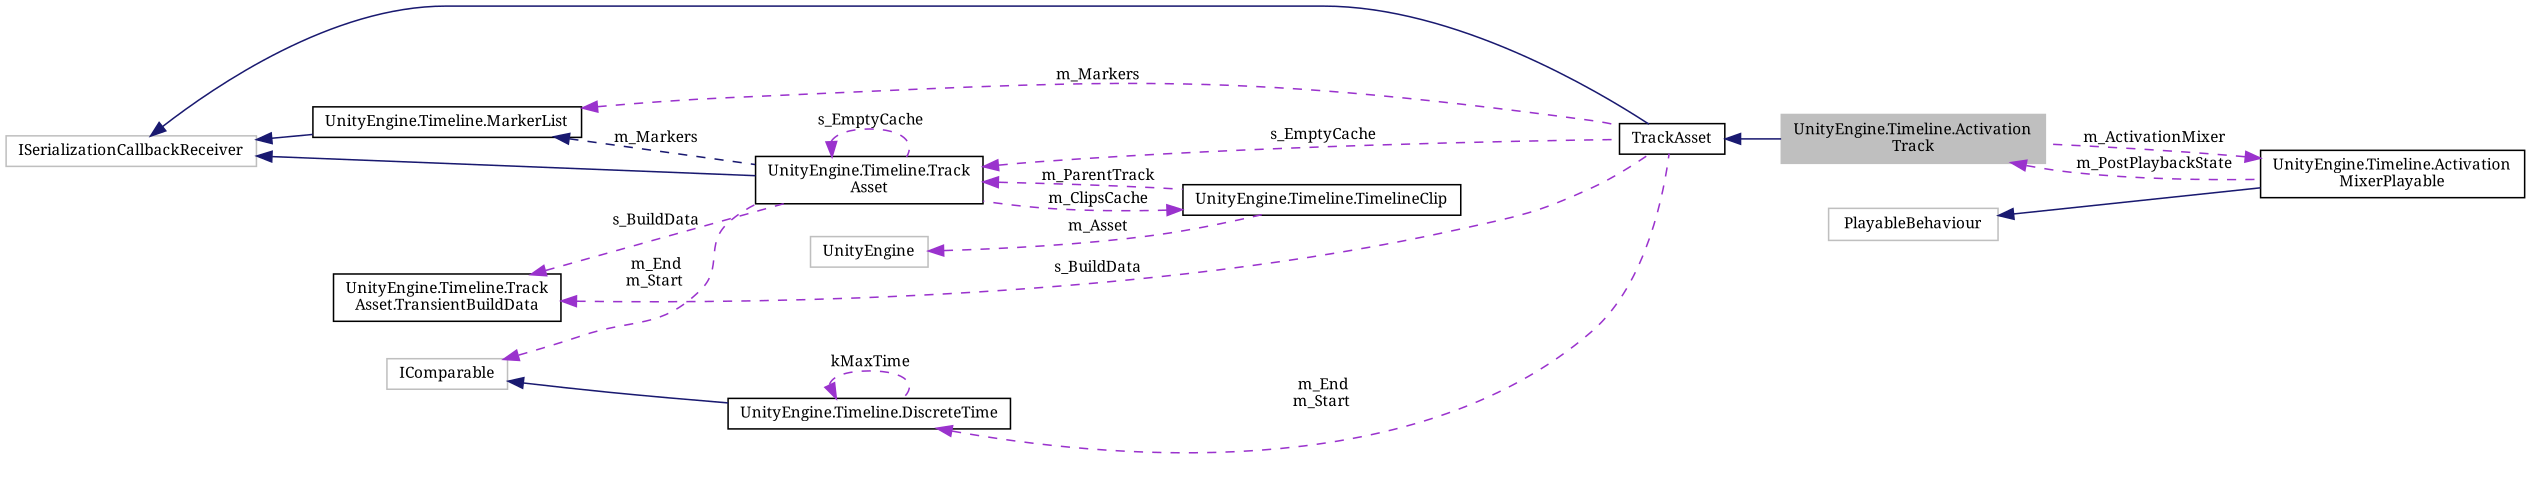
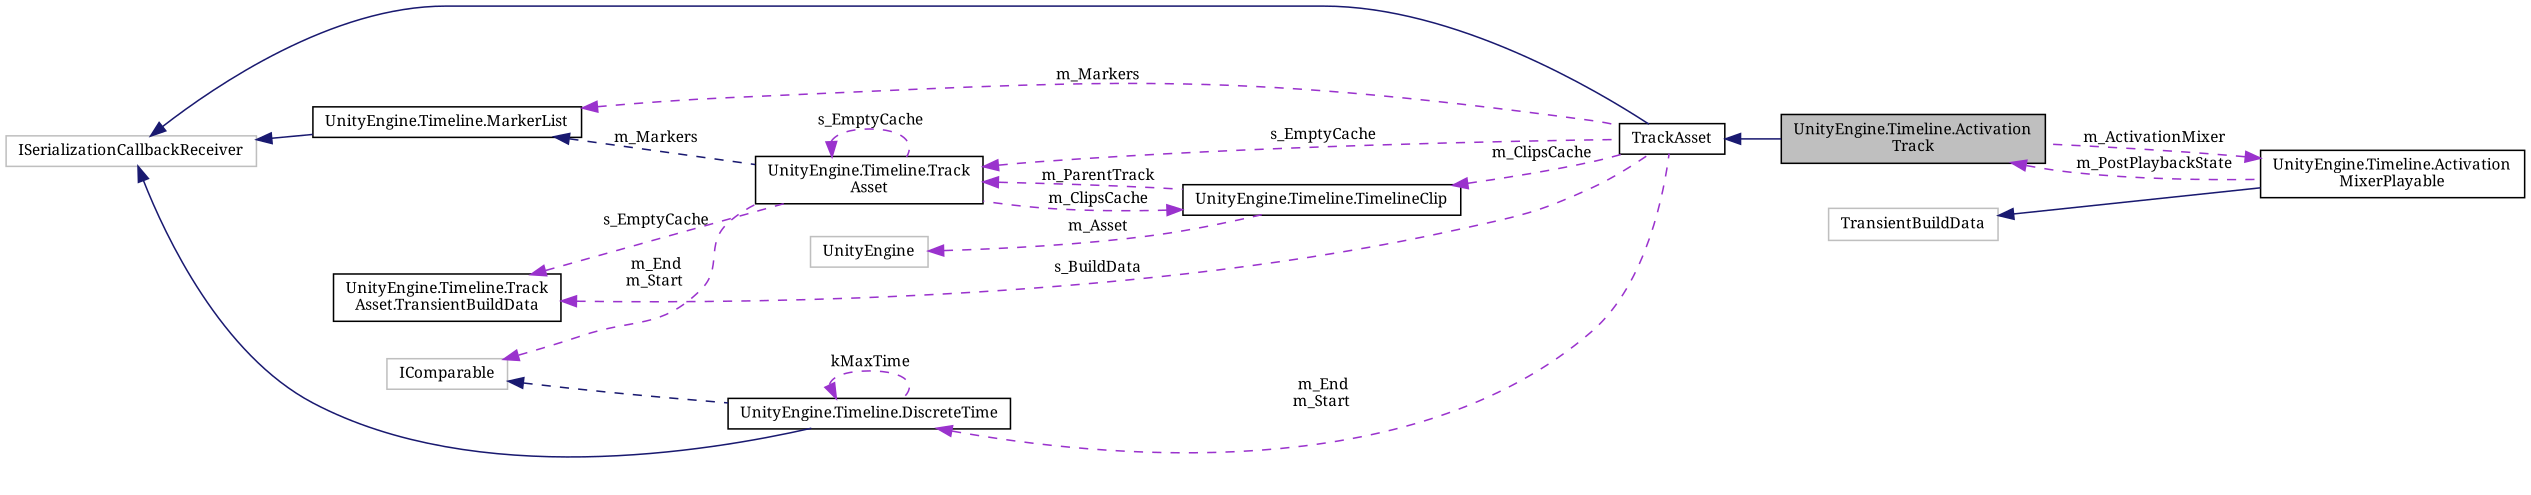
(1913, 139) -> (1913, 139)
(514, 166) -> (418, 440)
none -> (1547, 171)
(655, 221) -> (655, 221)
(1913, 224) -> (1913, 224)
(626, 394) -> (626, 394)
